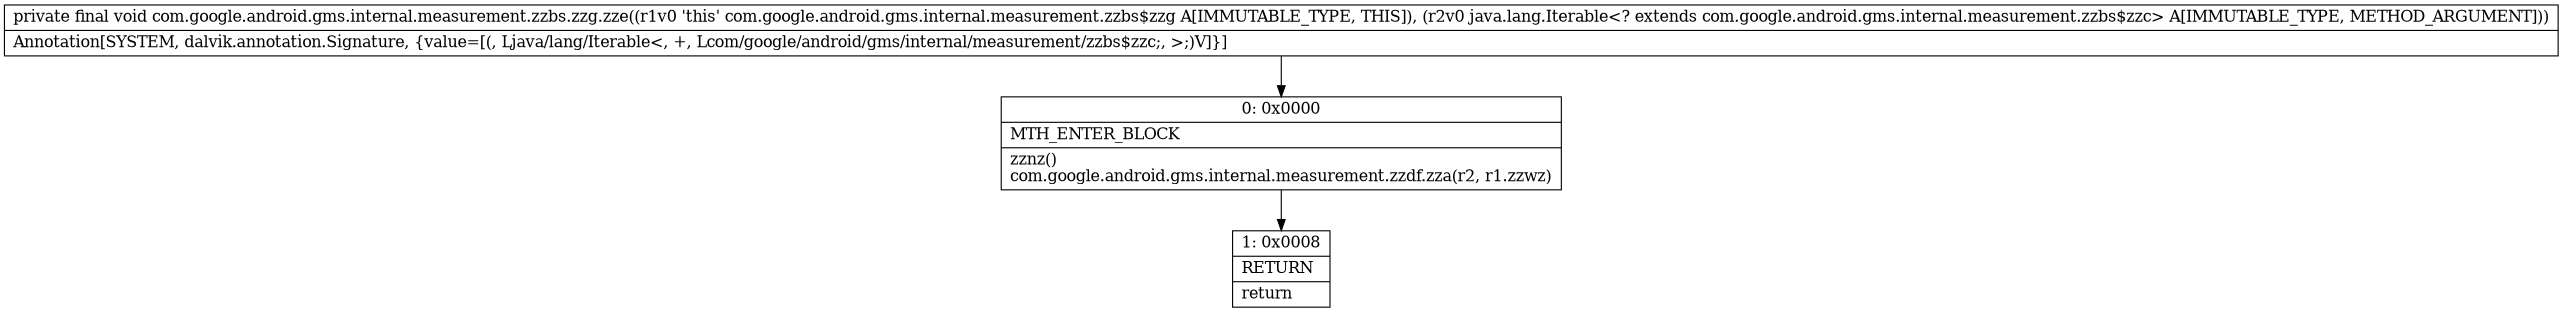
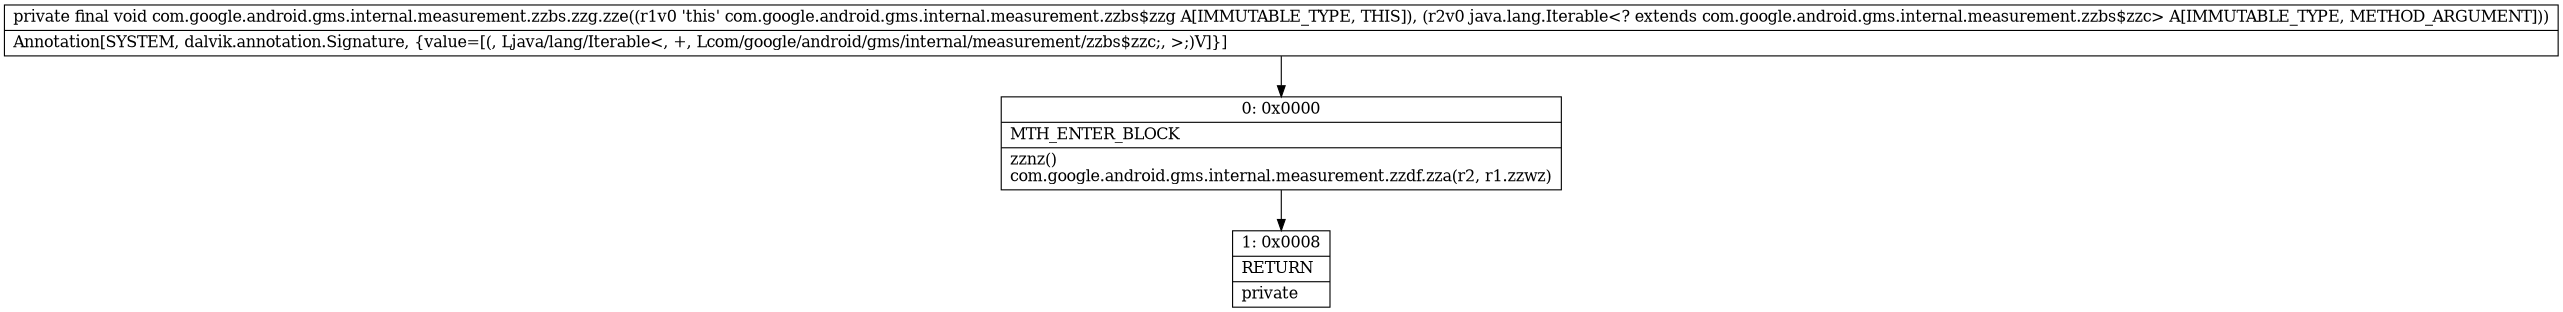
(1267, 294) -> (1270, 294)
